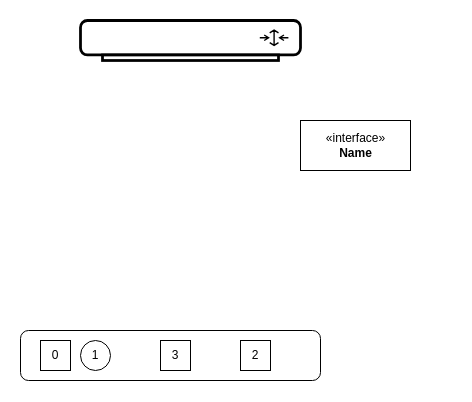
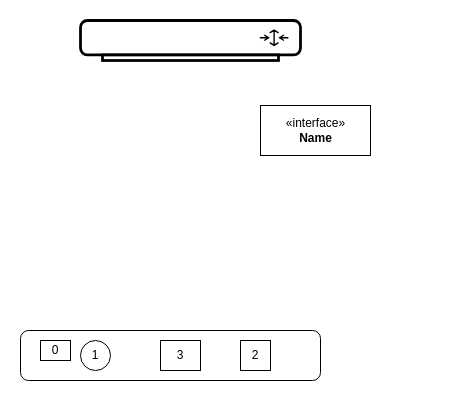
(356, 146) -> (316, 131)
(56, 356) -> (56, 351)
(176, 356) -> (181, 356)
